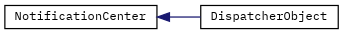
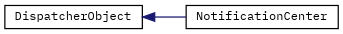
(185, 17) -> (171, 17)
